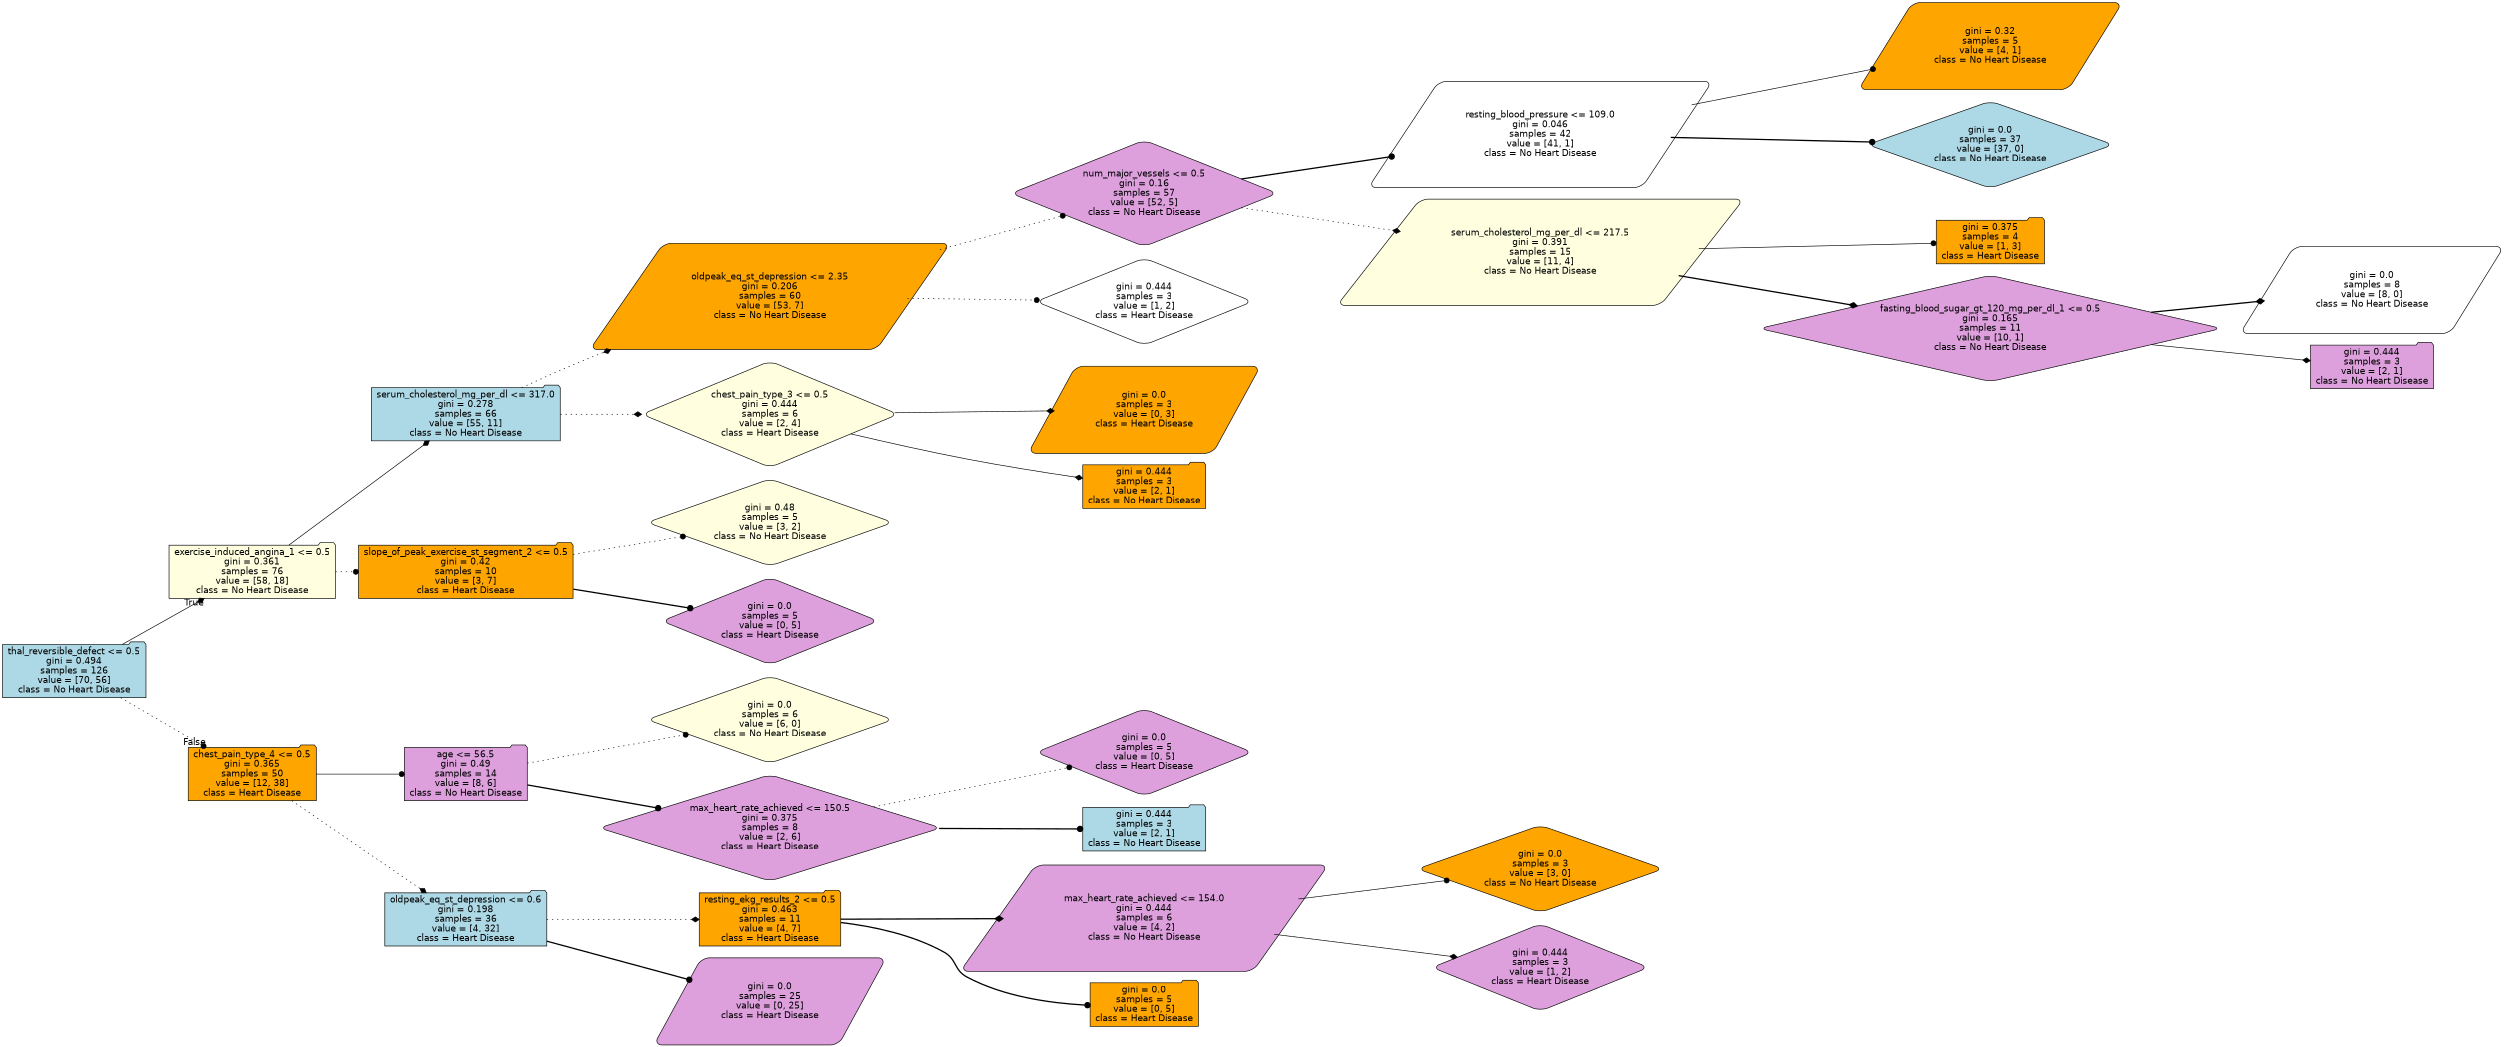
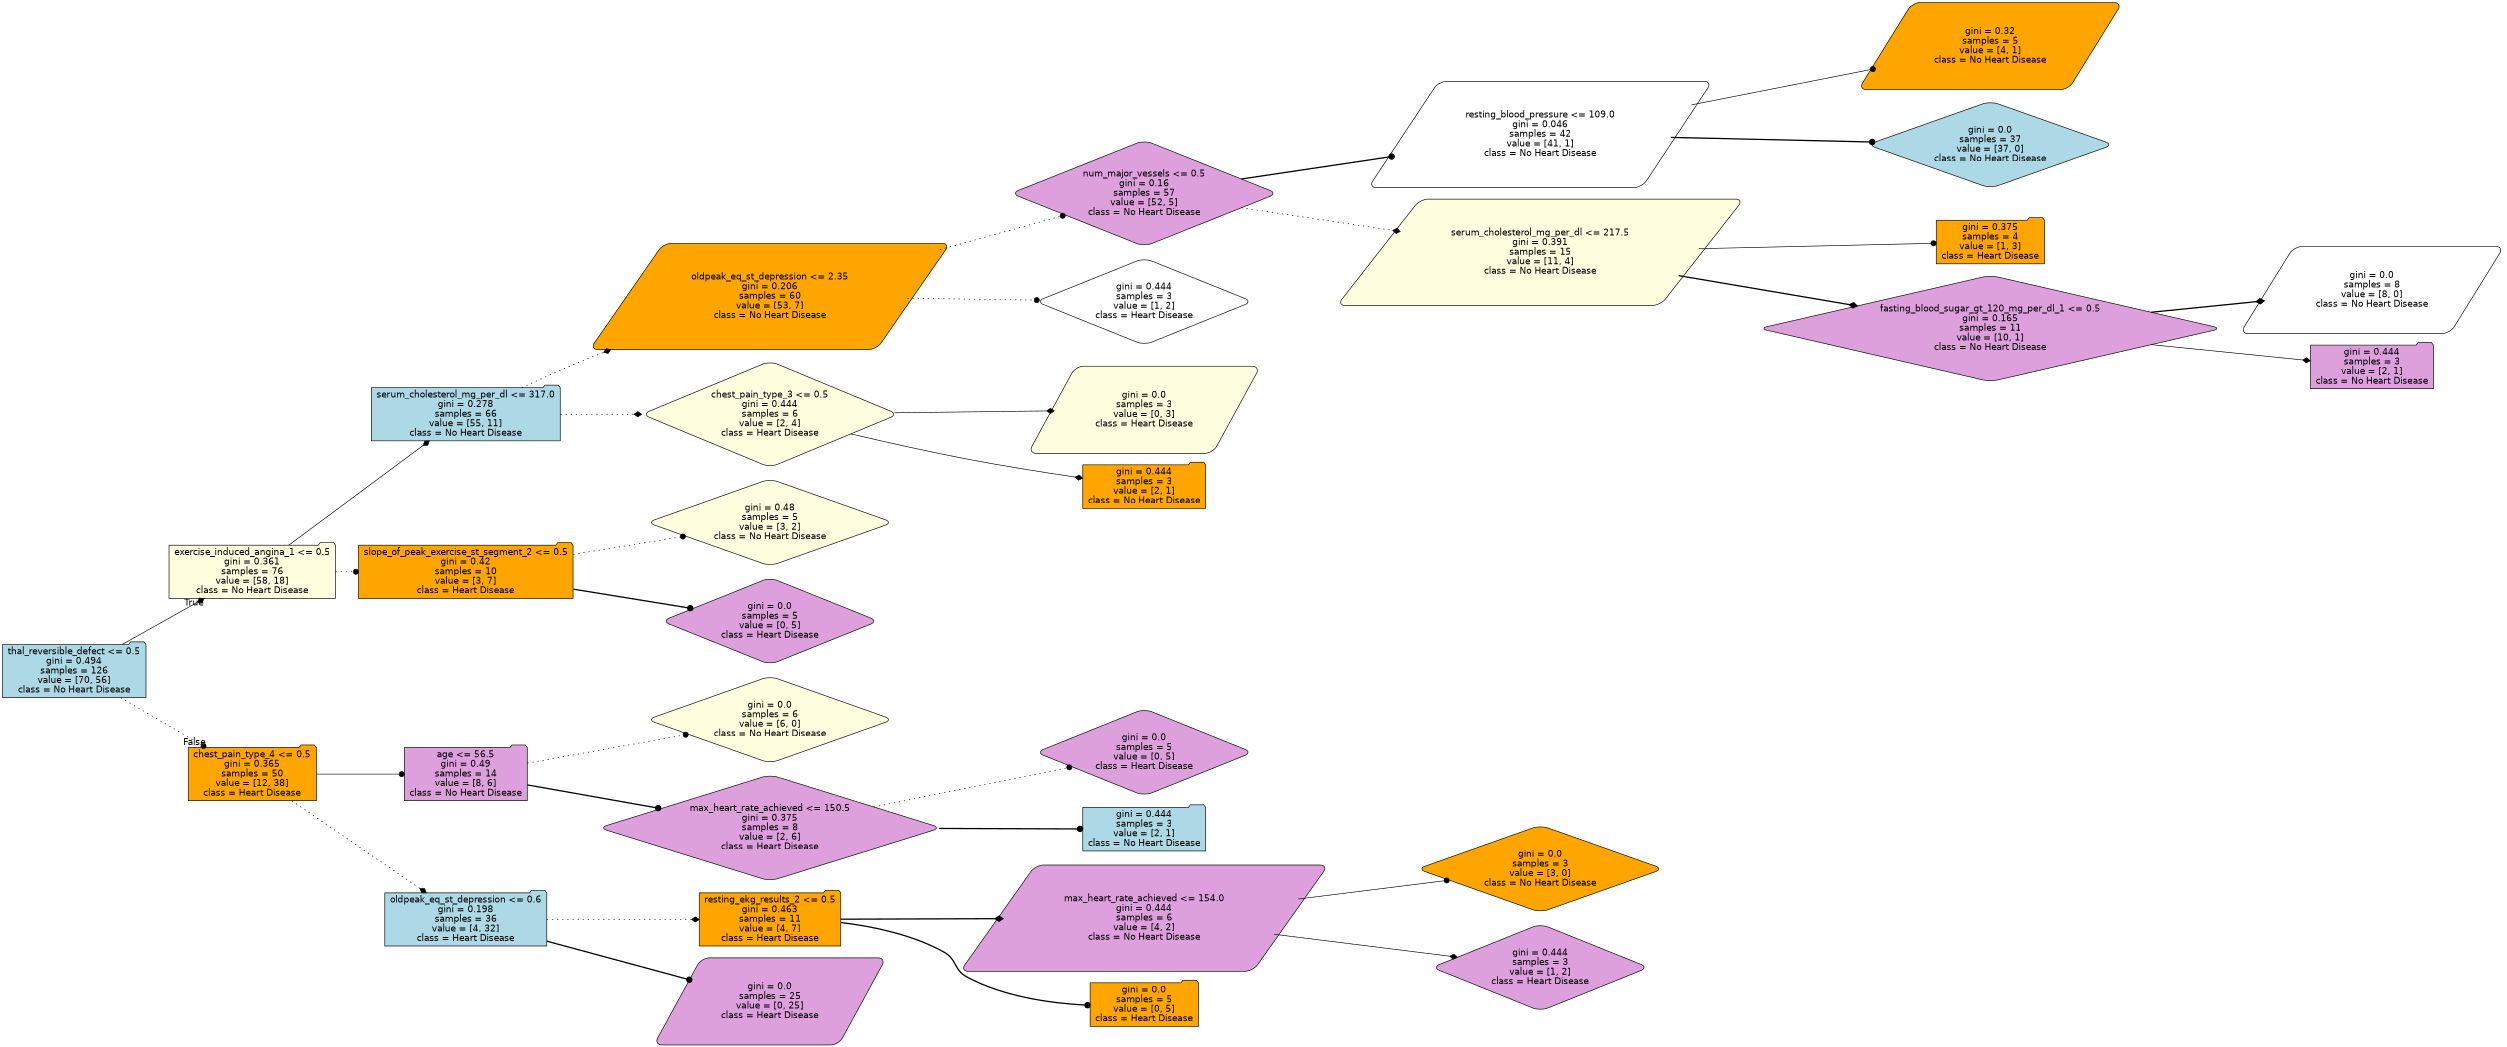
(1144, 410) -> (1144, 410)
